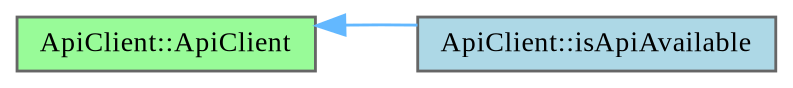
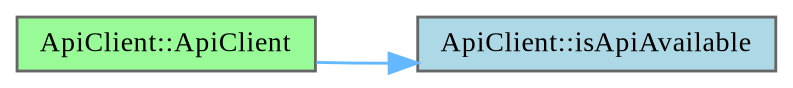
(381, 25) -> (353, 63)
